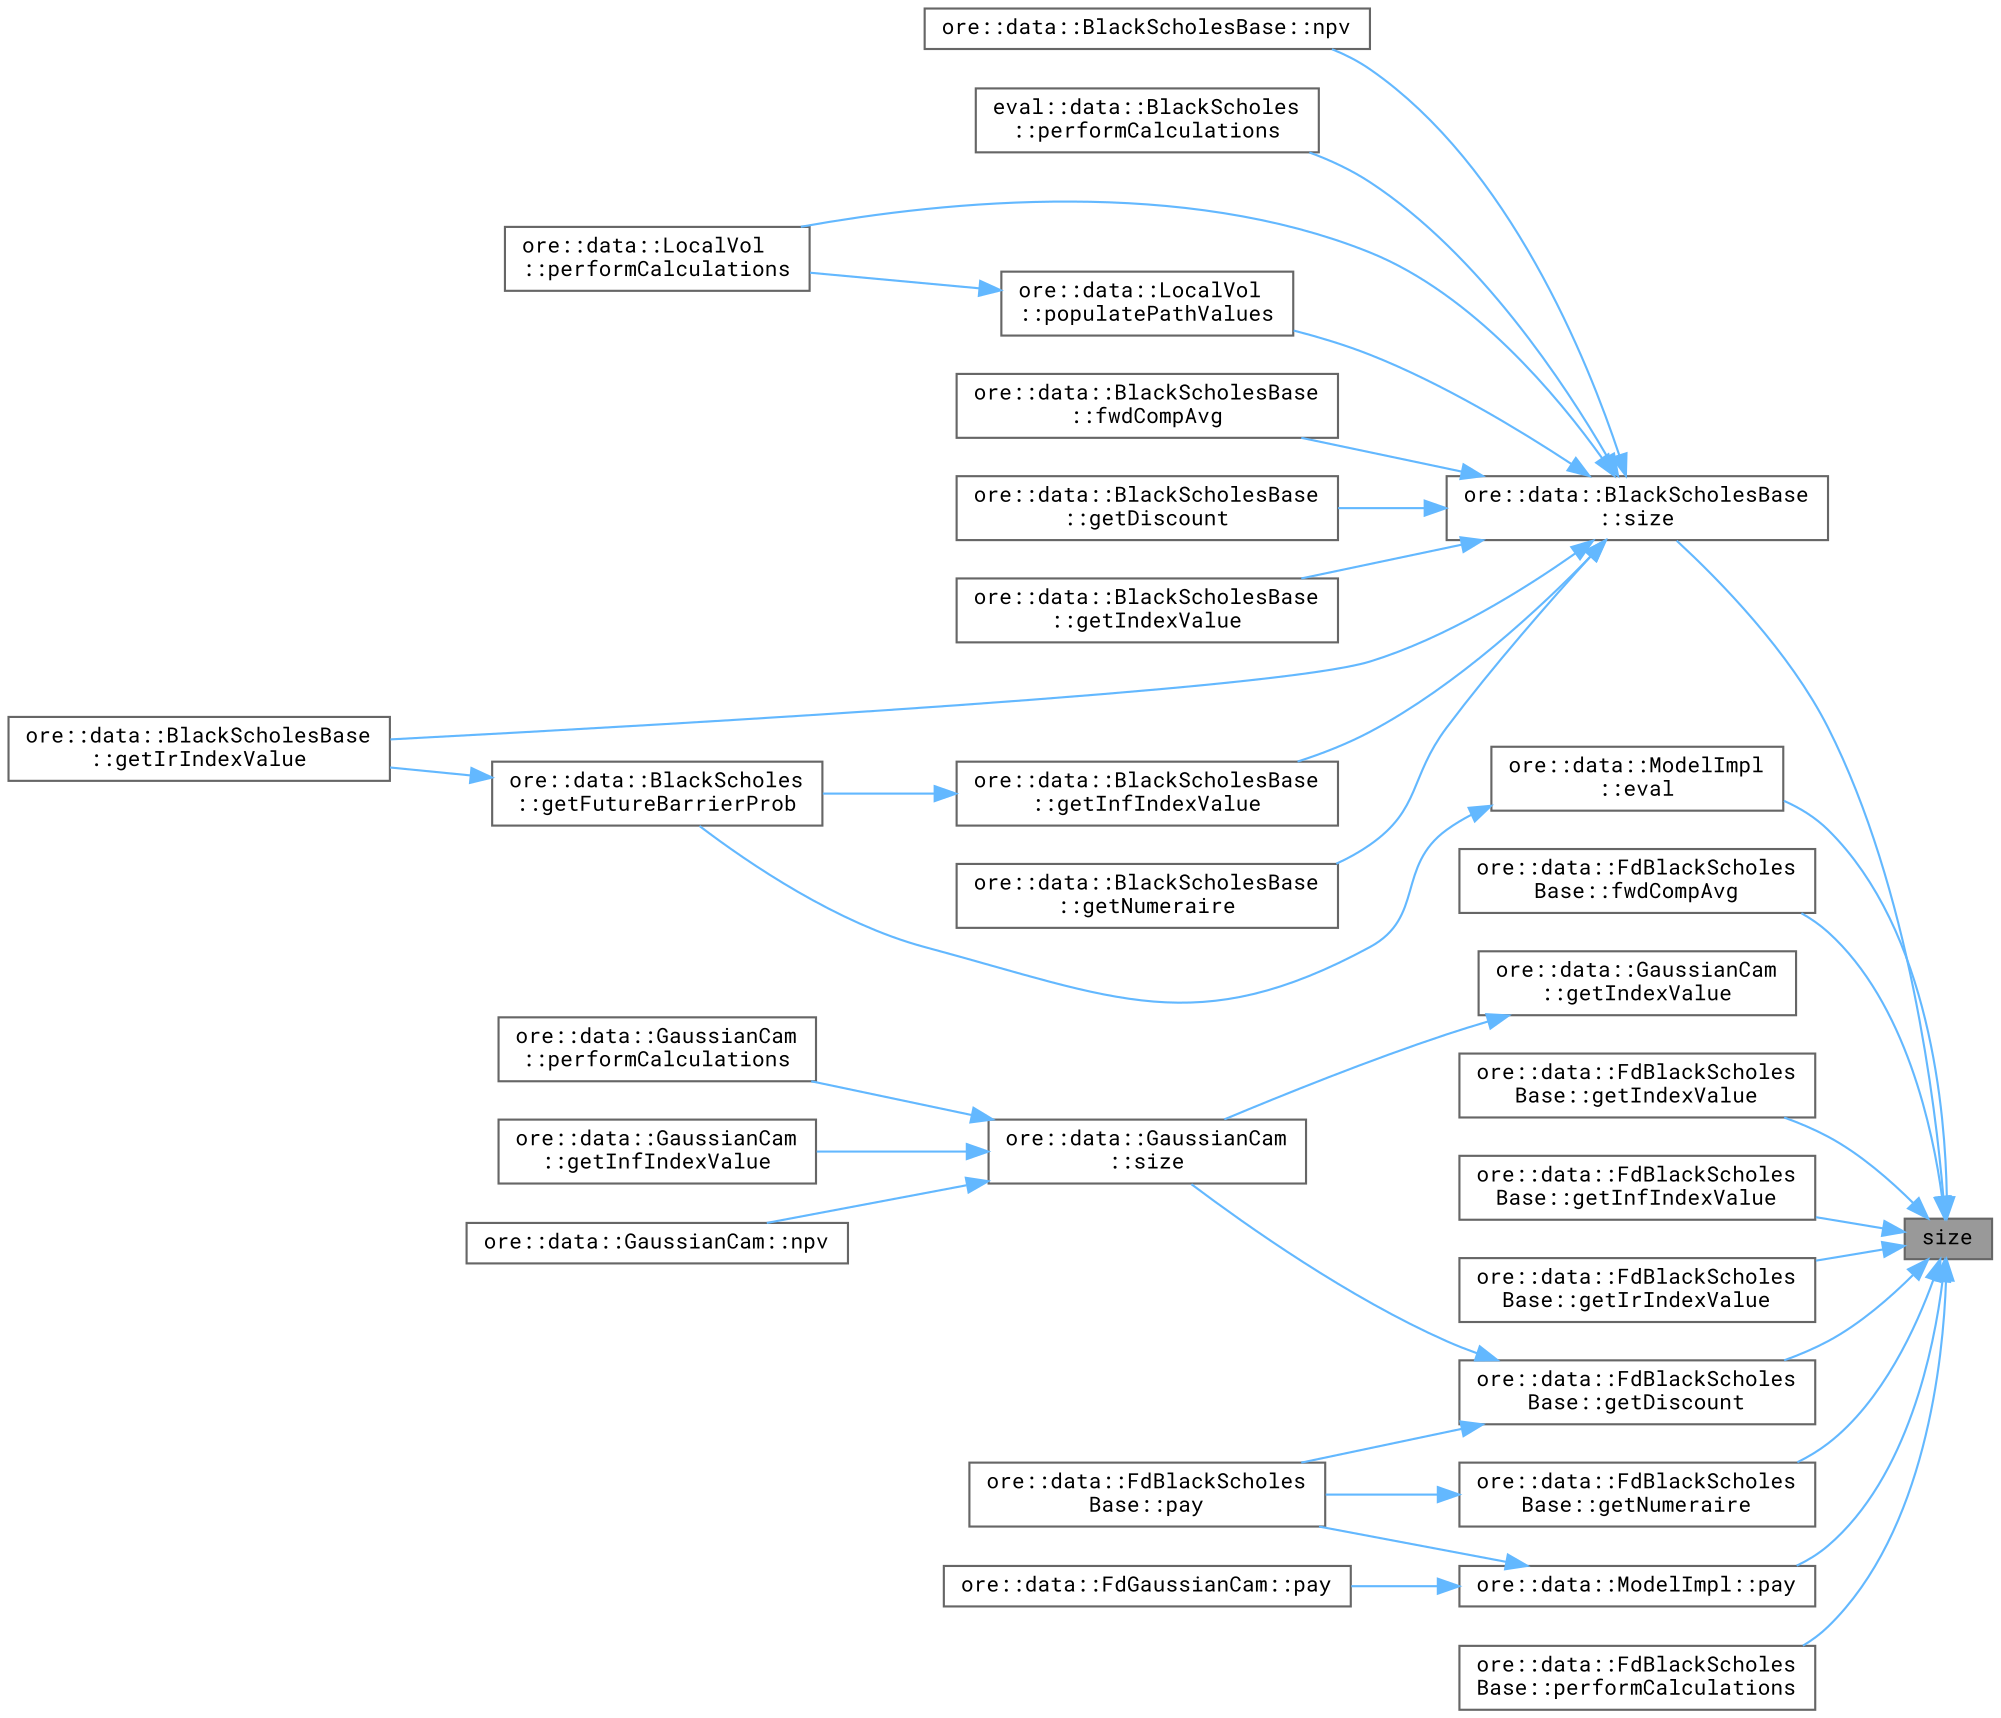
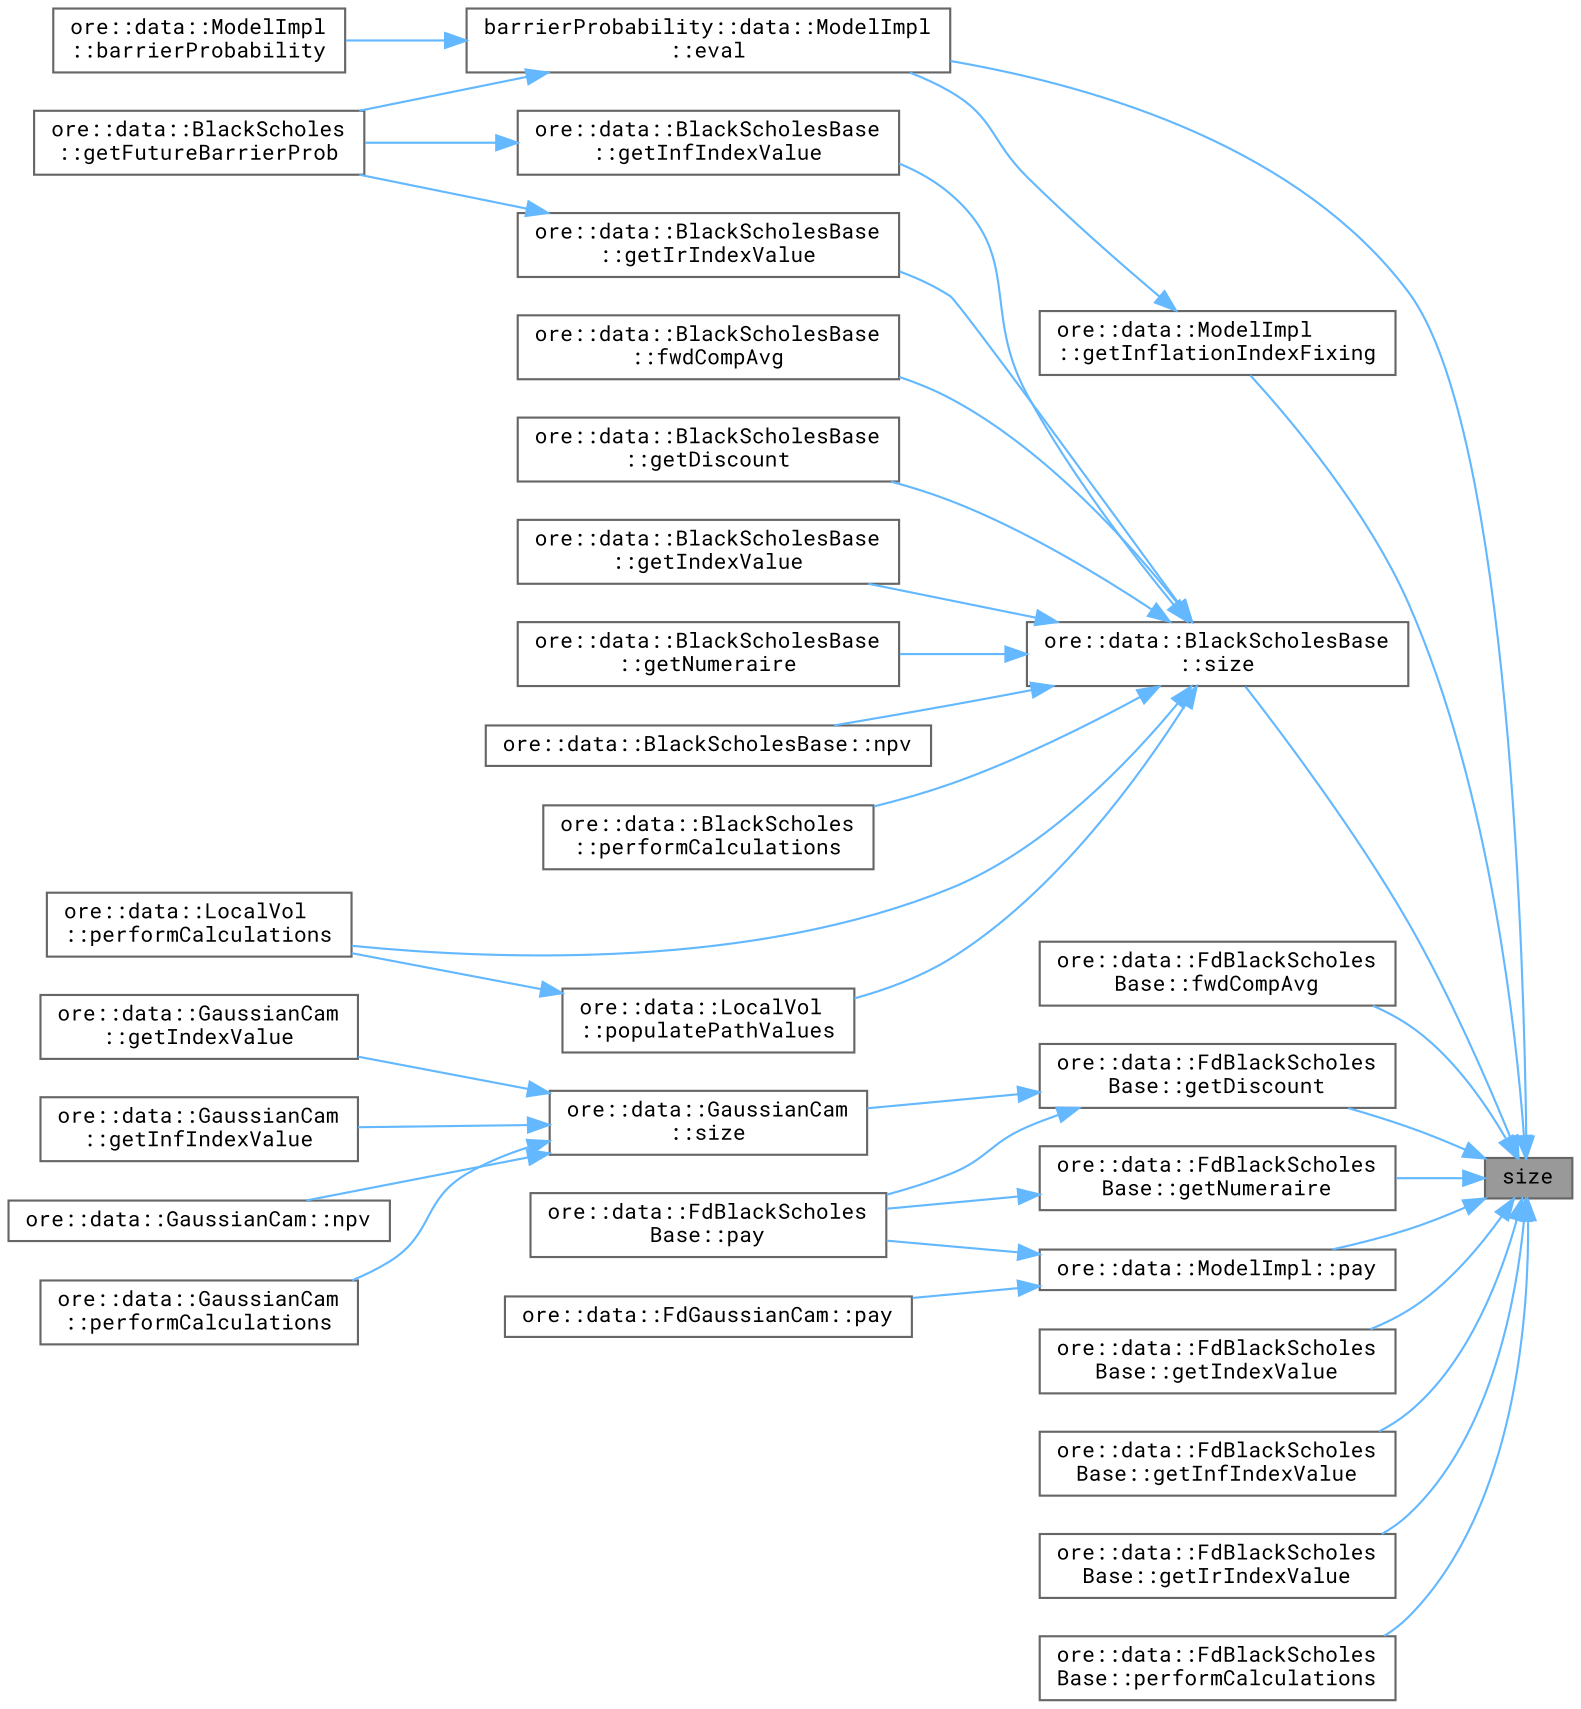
none -> (199, 40)
(1147, 120) -> (708, 837)
none -> (1218, 343)
(430, 771) -> (443, 192)
(1637, 779) -> (708, 40)
(1355, 1067) -> (443, 1073)
